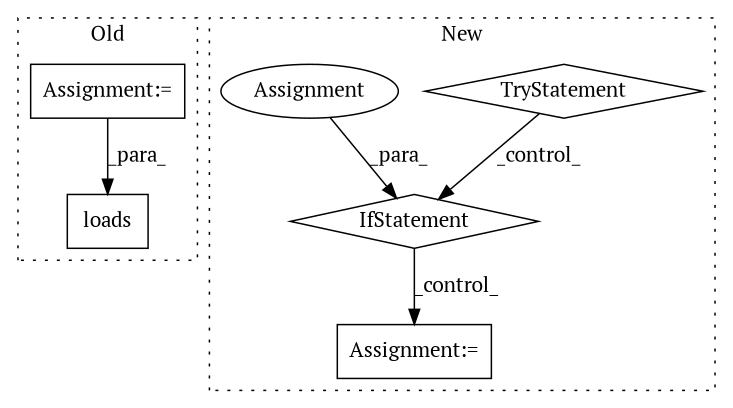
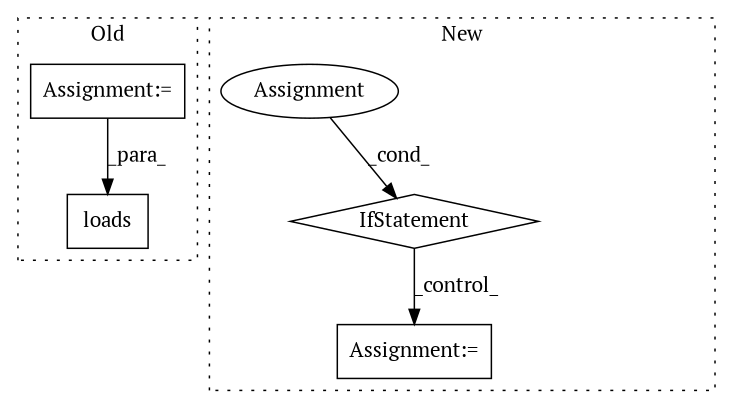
(564, 91) -> none
(399, 156) -> (399, 156)
